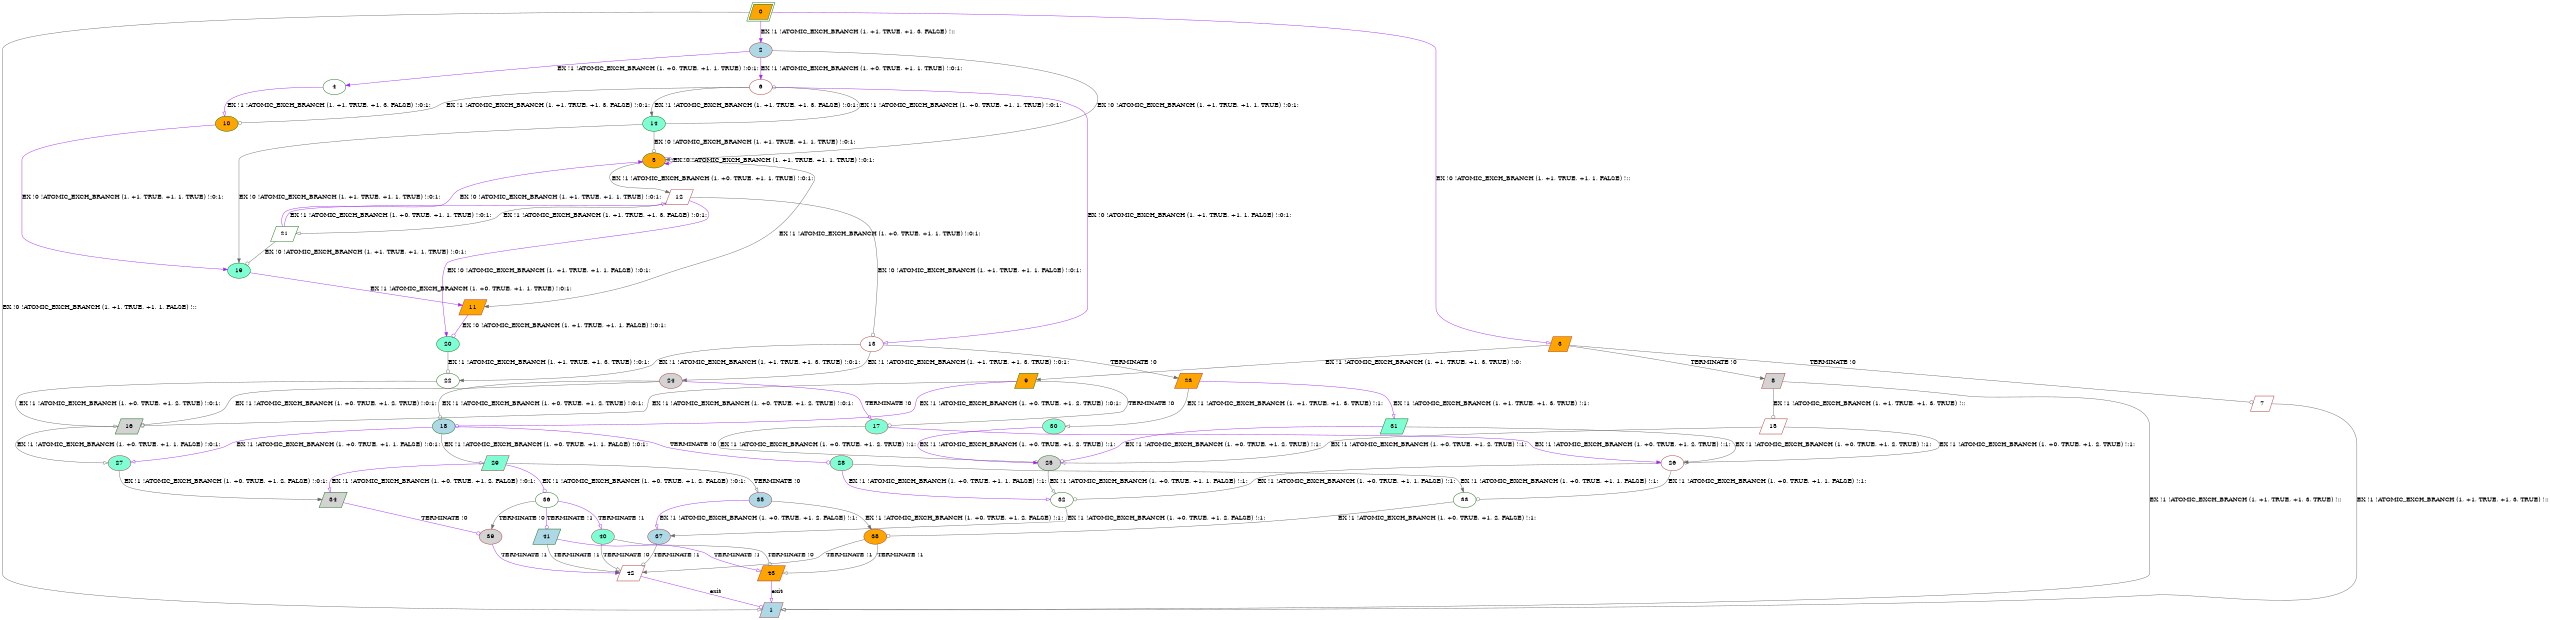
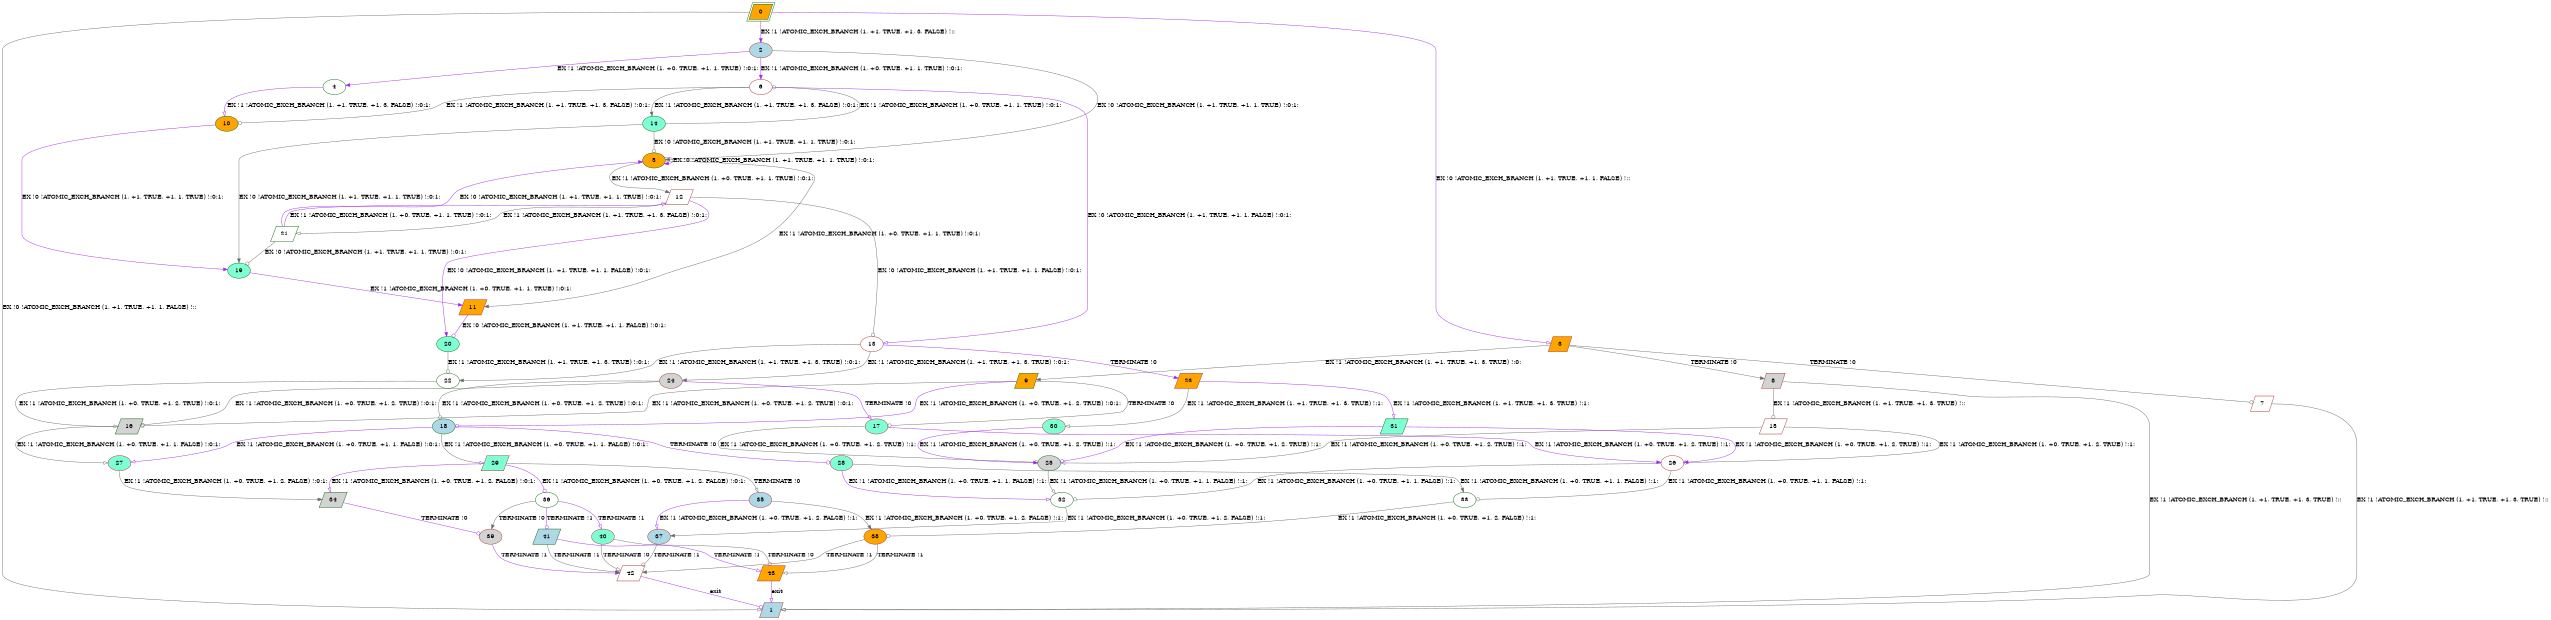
(1029, 355) -> (1029, 355)
(1550, 429) -> (1550, 429)
